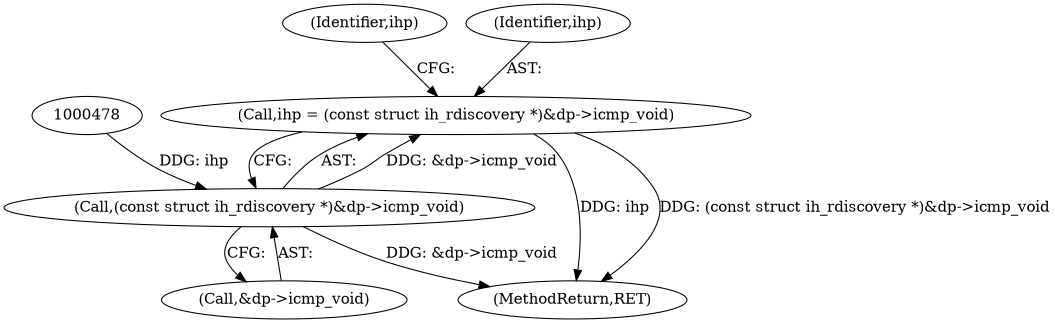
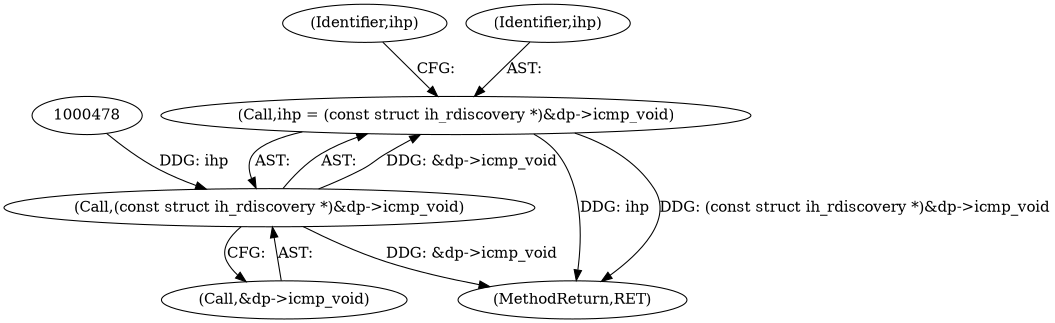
(275, 162) -> (275, 162)
